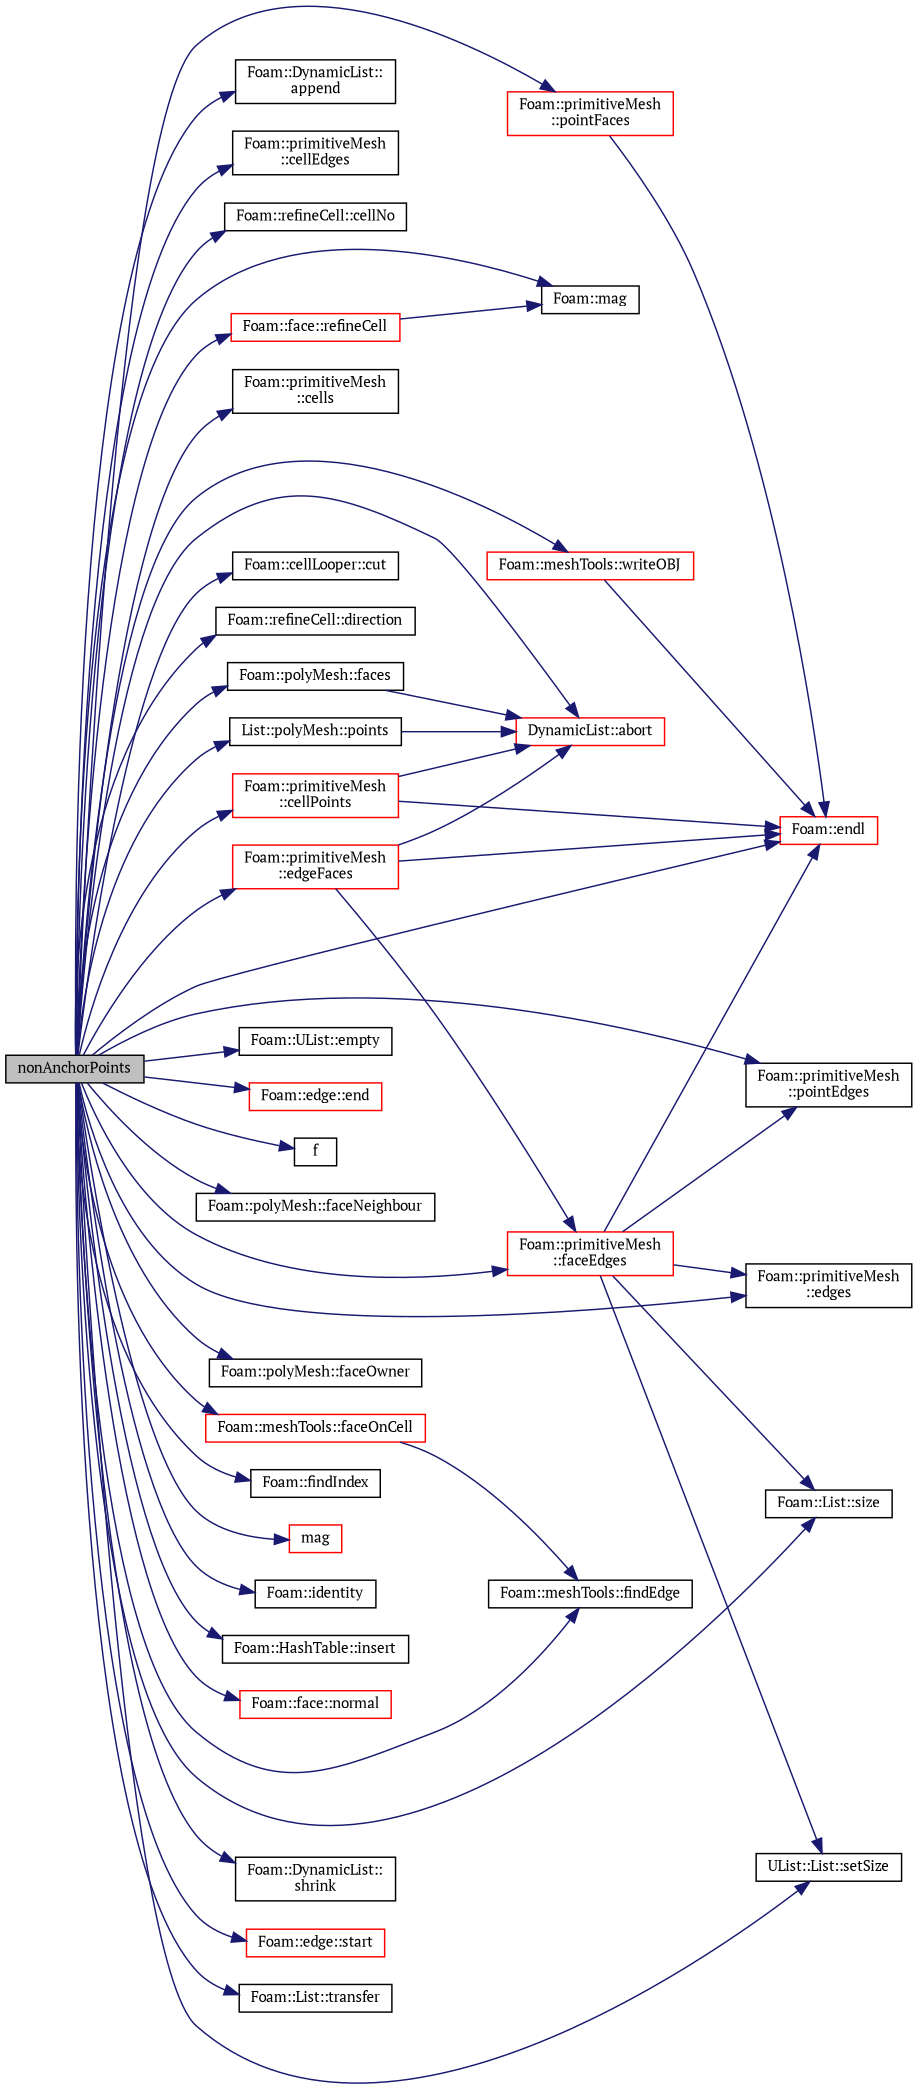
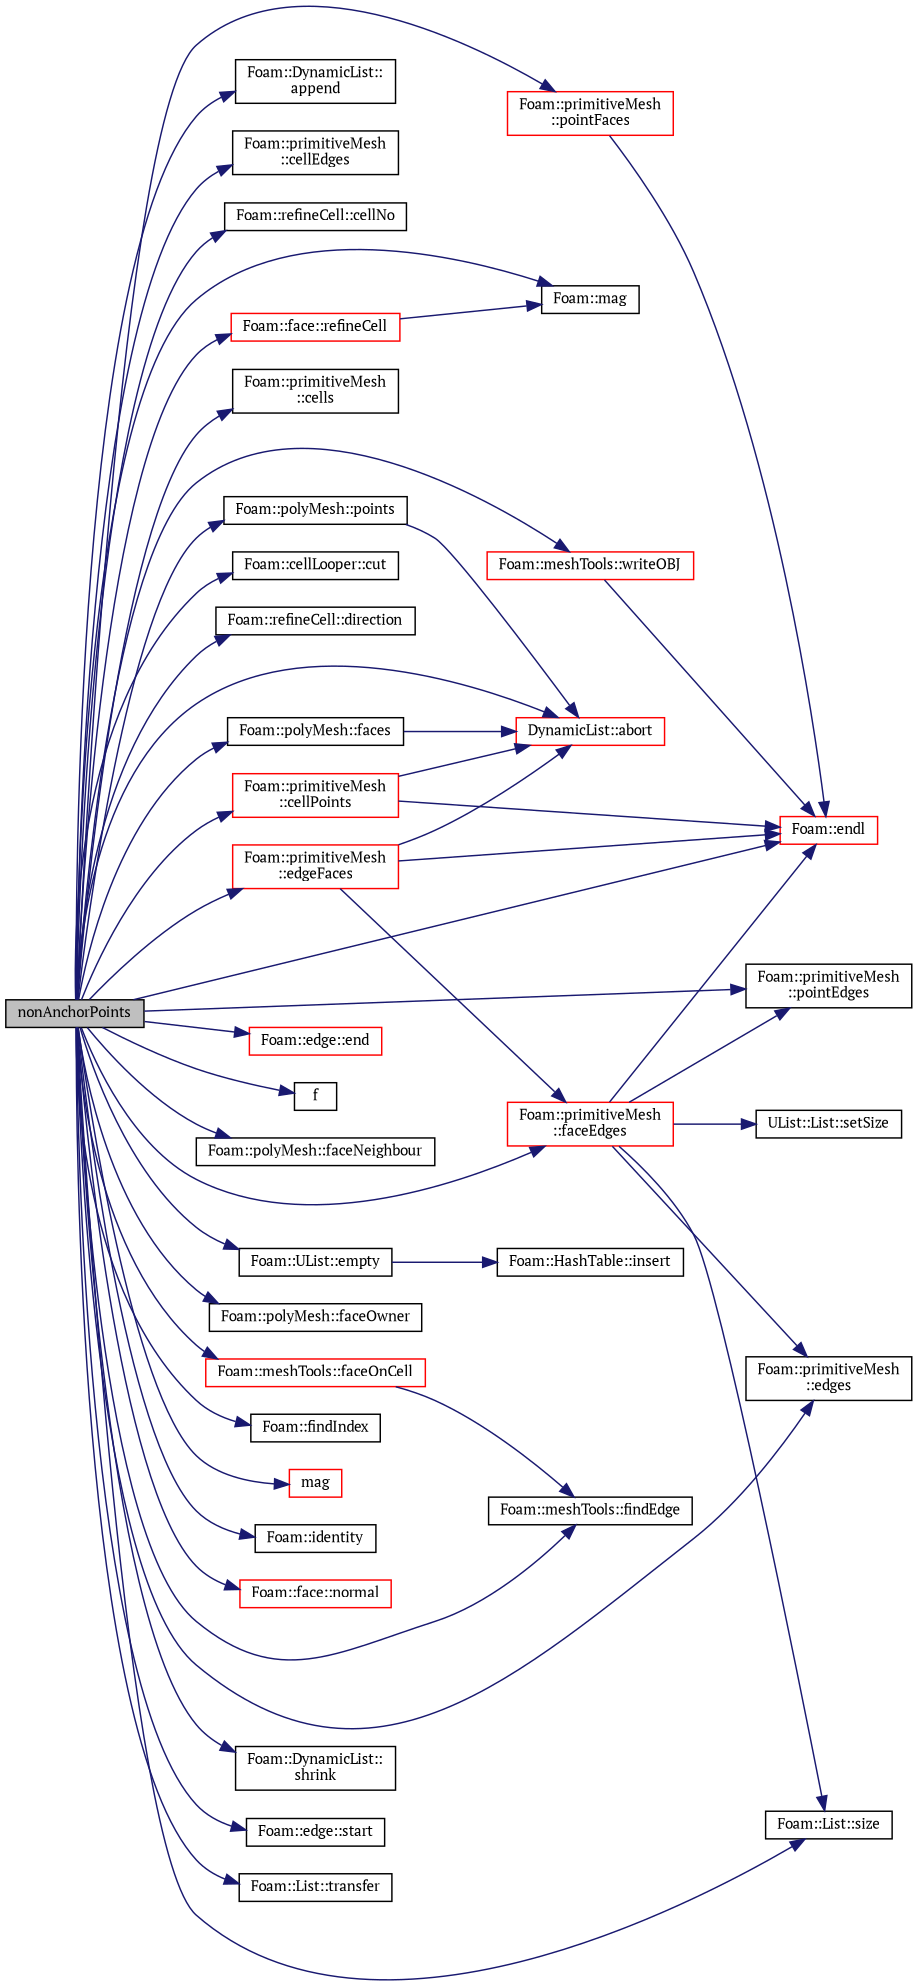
(316, 732) -> (316, 510)
(121, 1410) -> (437, 1262)
(160, 1927) -> none
(316, 1943) -> (316, 1832)
